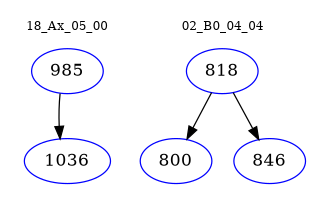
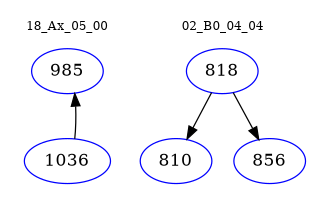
(59, 110) -> (76, 123)
(176, 161) -> (176, 161)
(270, 161) -> (270, 161)
